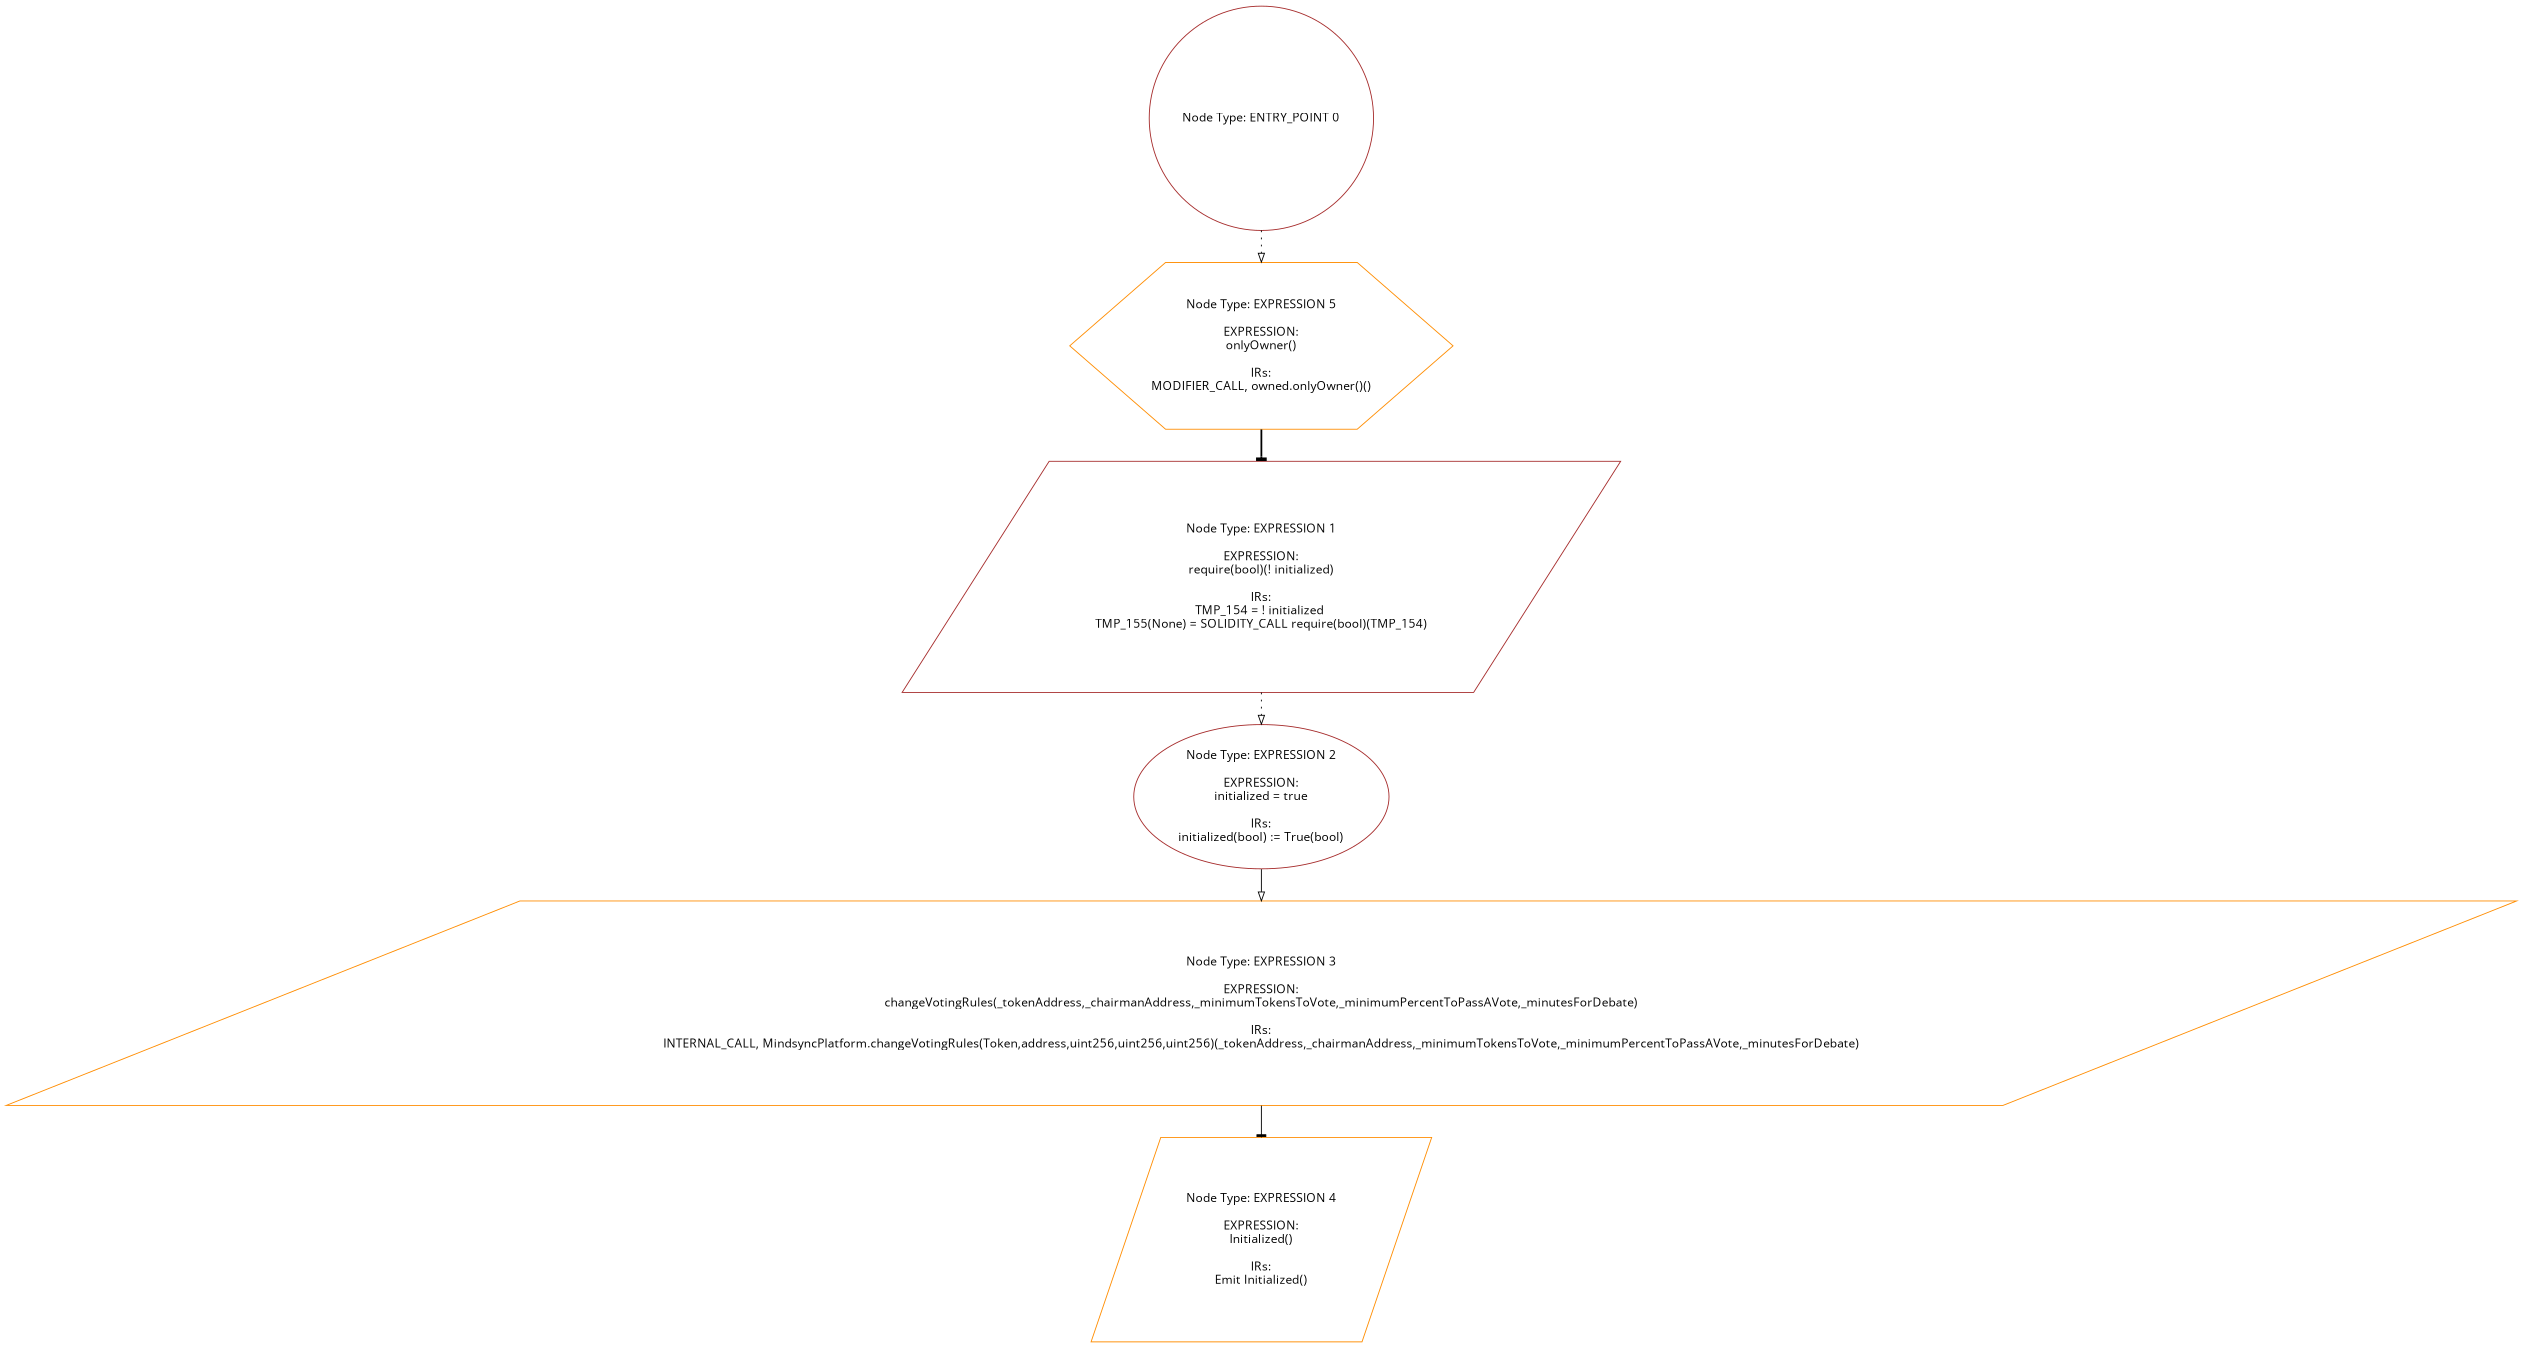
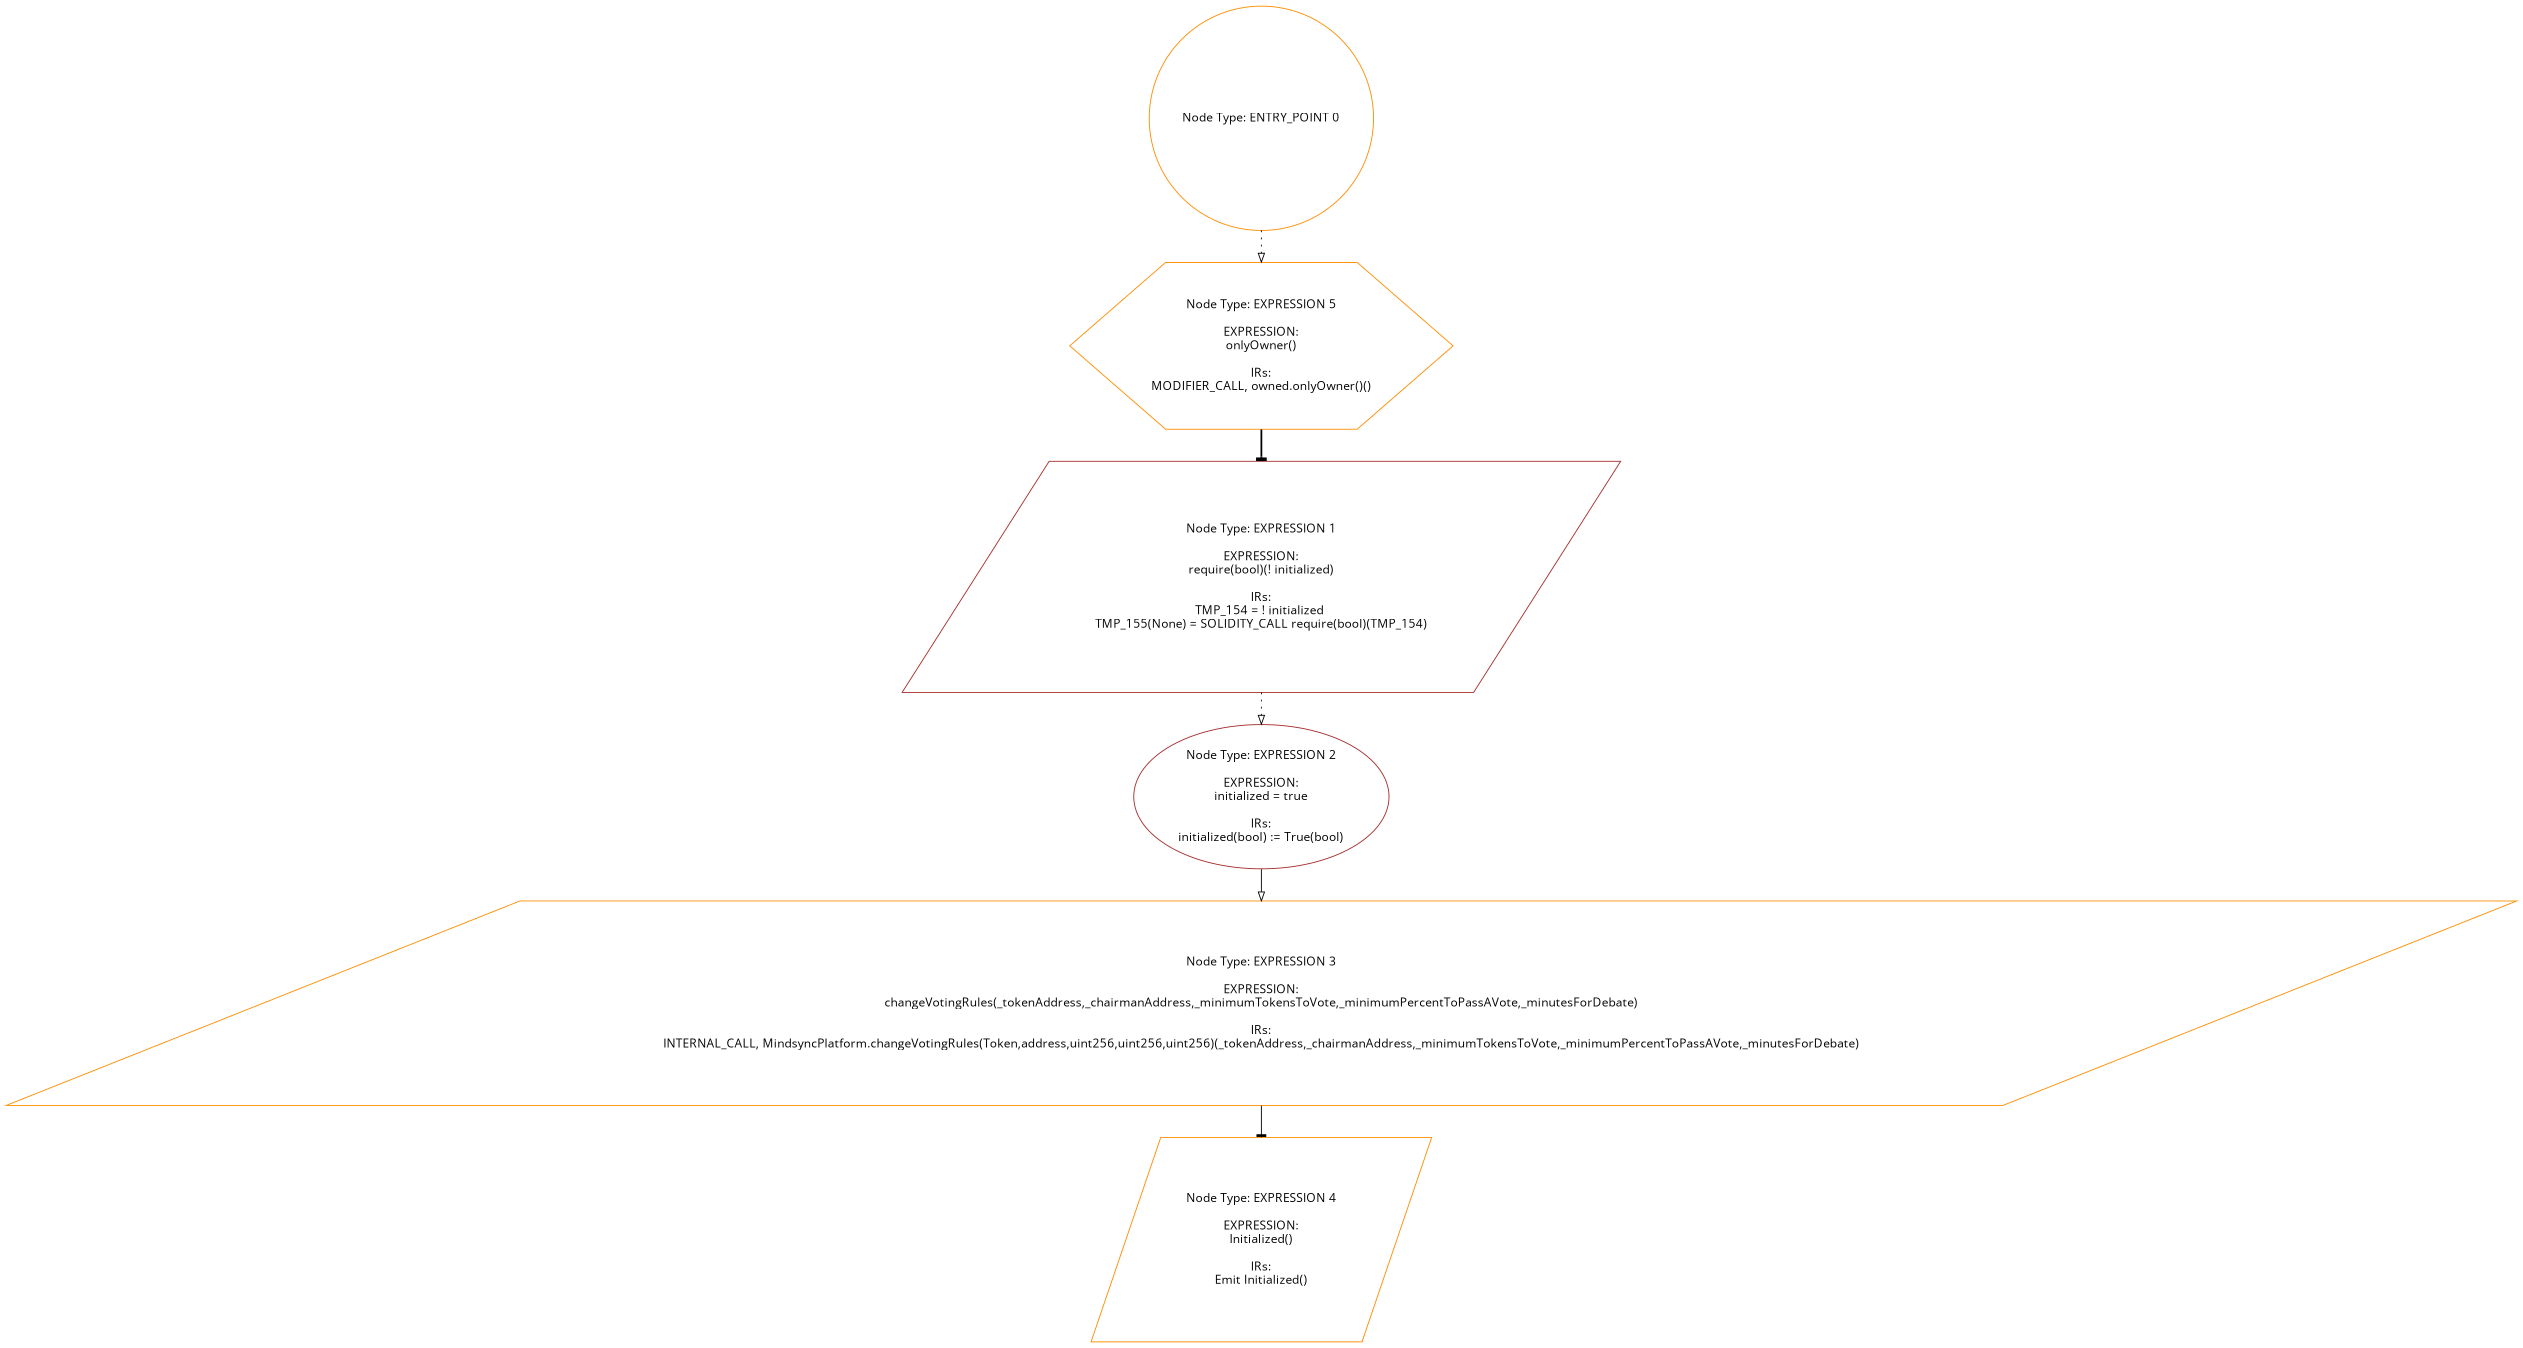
(1261, 118) -> (1261, 118)
